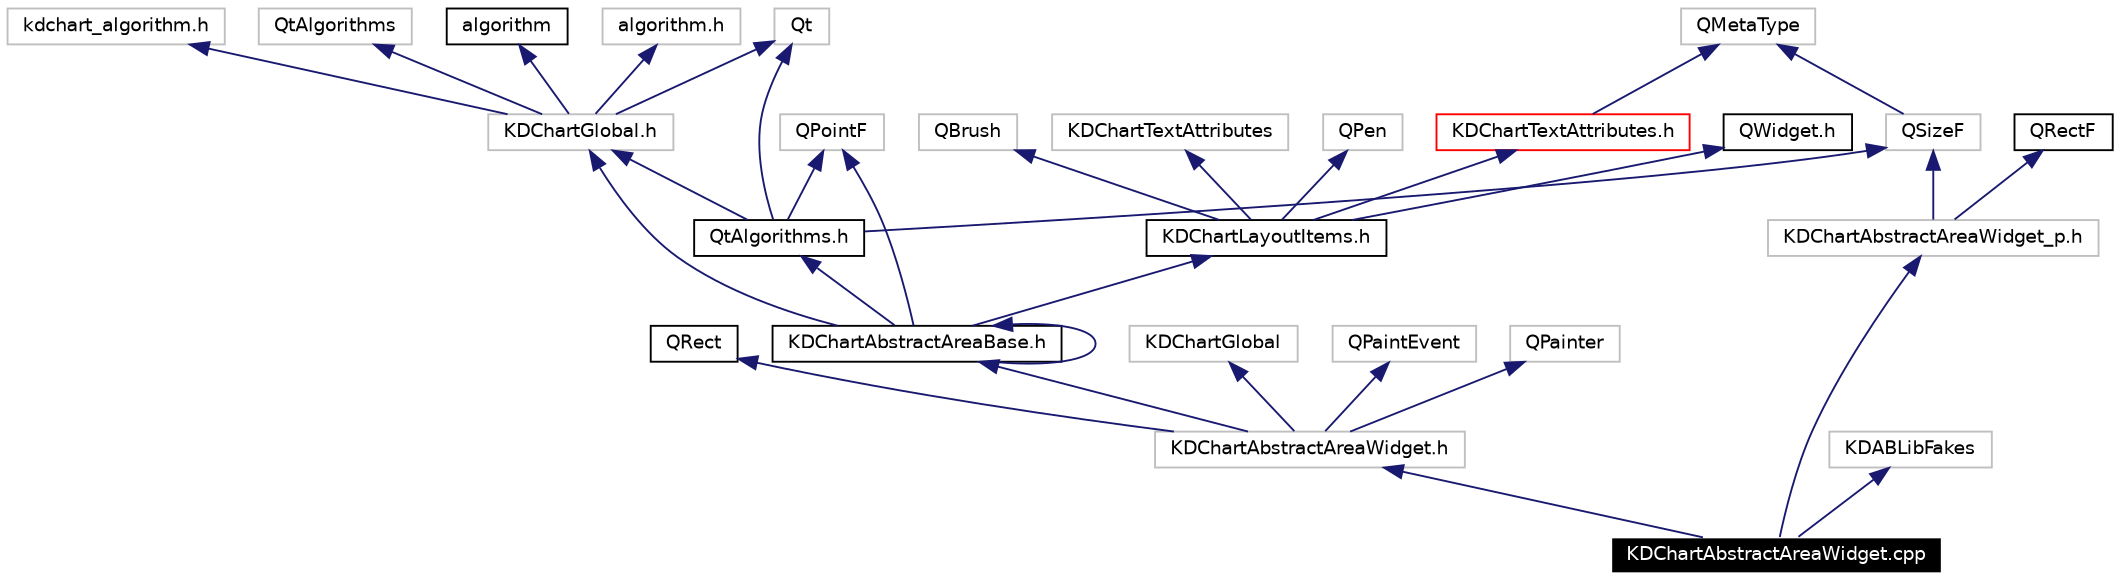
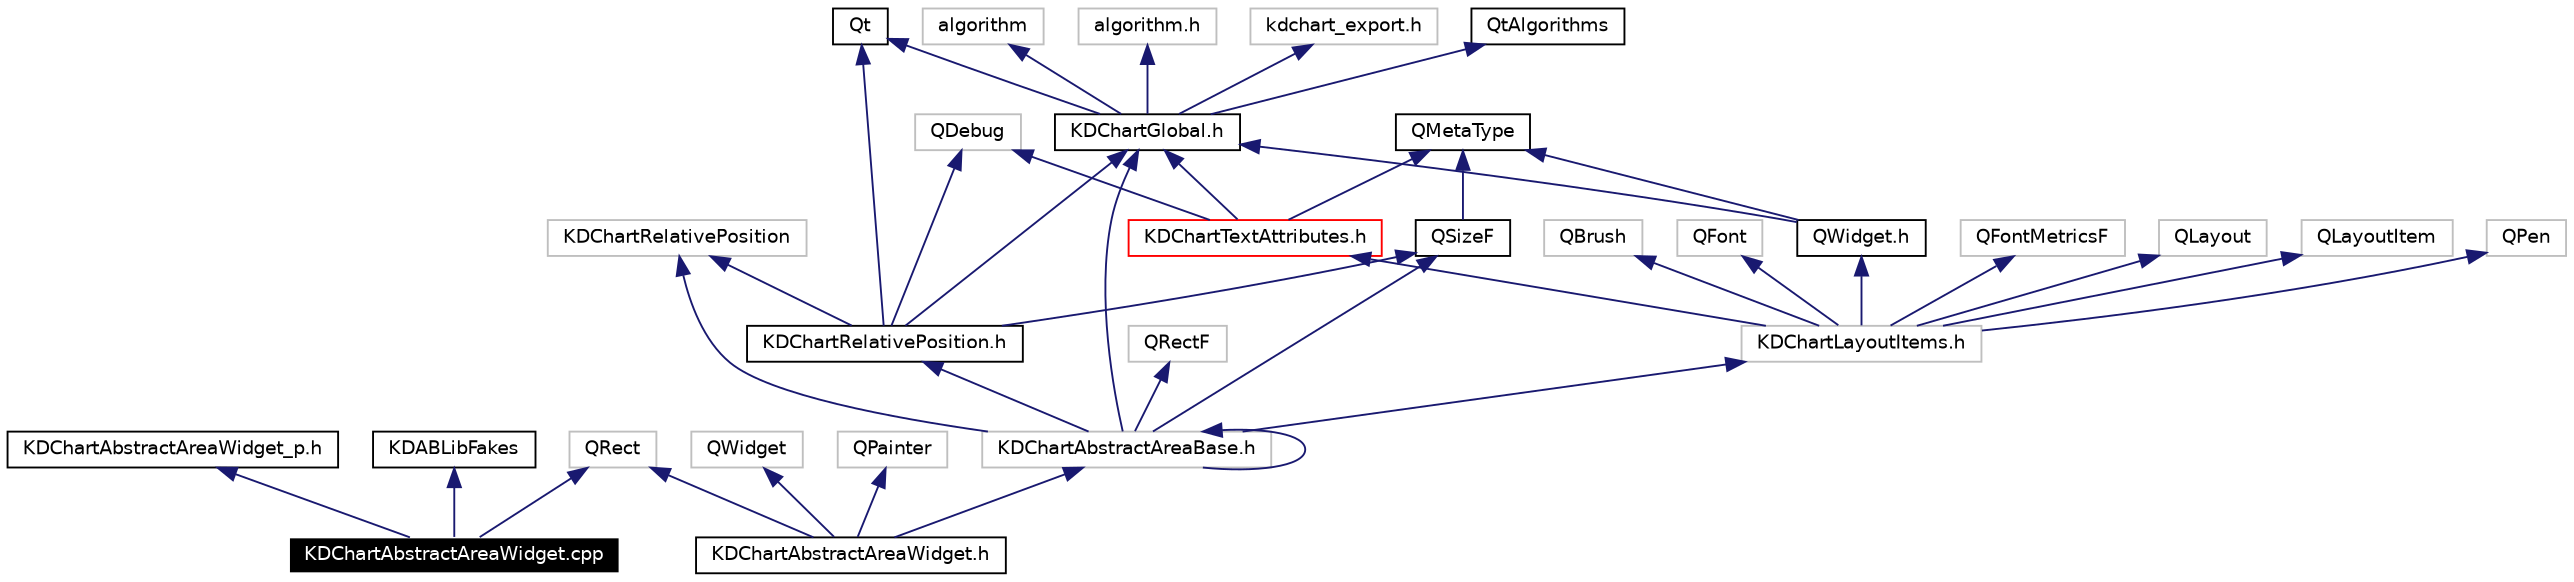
(116, 26) -> (1344, 26)
(335, 26) -> (1548, 26)
(507, 26) -> (983, 26)
(802, 26) -> (860, 26)
(1748, 26) -> (1463, 132)
(581, 132) -> (1148, 132)
(832, 132) -> (677, 238)
none -> (968, 132)
(1170, 132) -> (2043, 238)
(1933, 132) -> (1463, 238)
(2064, 132) -> (1178, 344)
none -> (1529, 181)
none -> (1672, 187)
(1991, 191) -> (1148, 405)
none -> (1208, 192)
(1933, 195) -> (1287, 349)
(779, 238) -> (885, 344)
(1266, 238) -> (1862, 344)
none -> (1720, 238)
(1933, 238) -> (173, 450)
none -> (2213, 238)
none -> (2377, 238)
(694, 344) -> (613, 450)
(917, 344) -> (1127, 450)
(1214, 344) -> (747, 450)
(1404, 344) -> none
(1310, 450) -> (851, 555)
(1911, 450) -> (454, 450)
(1553, 505) -> (526, 508)
